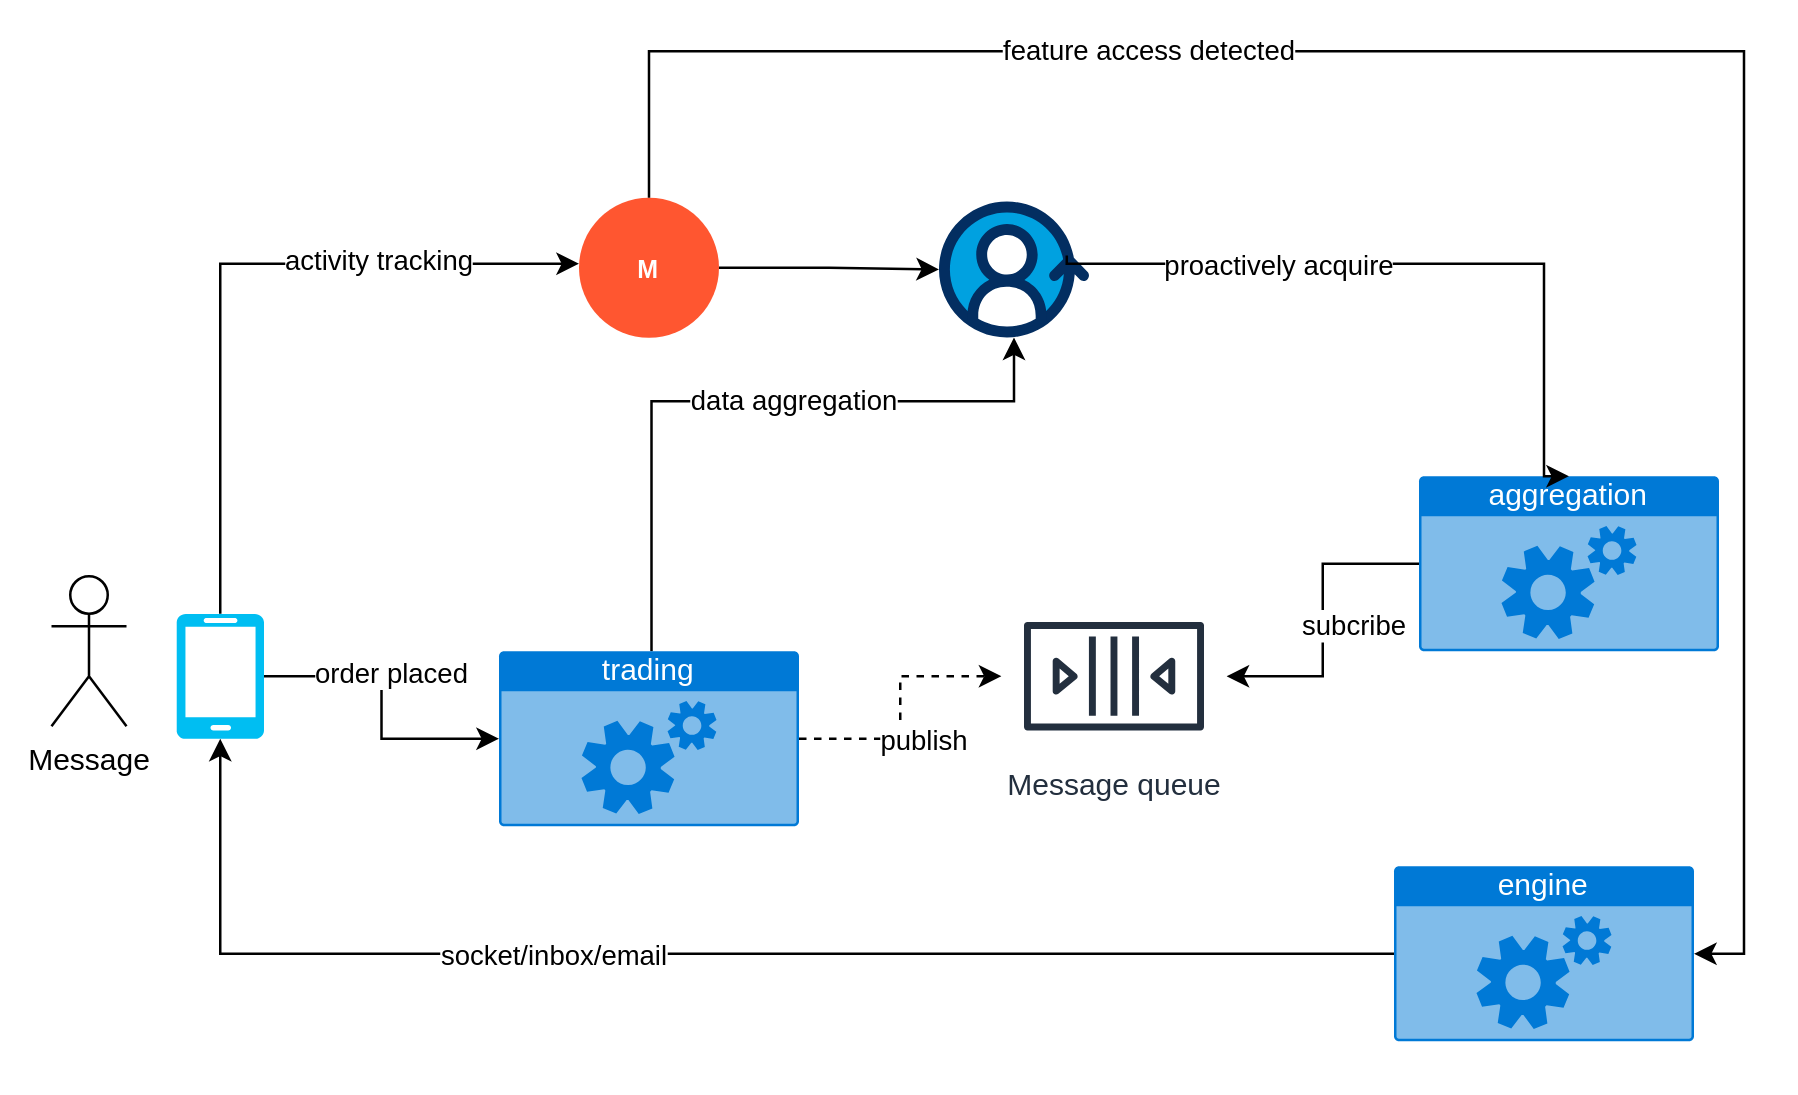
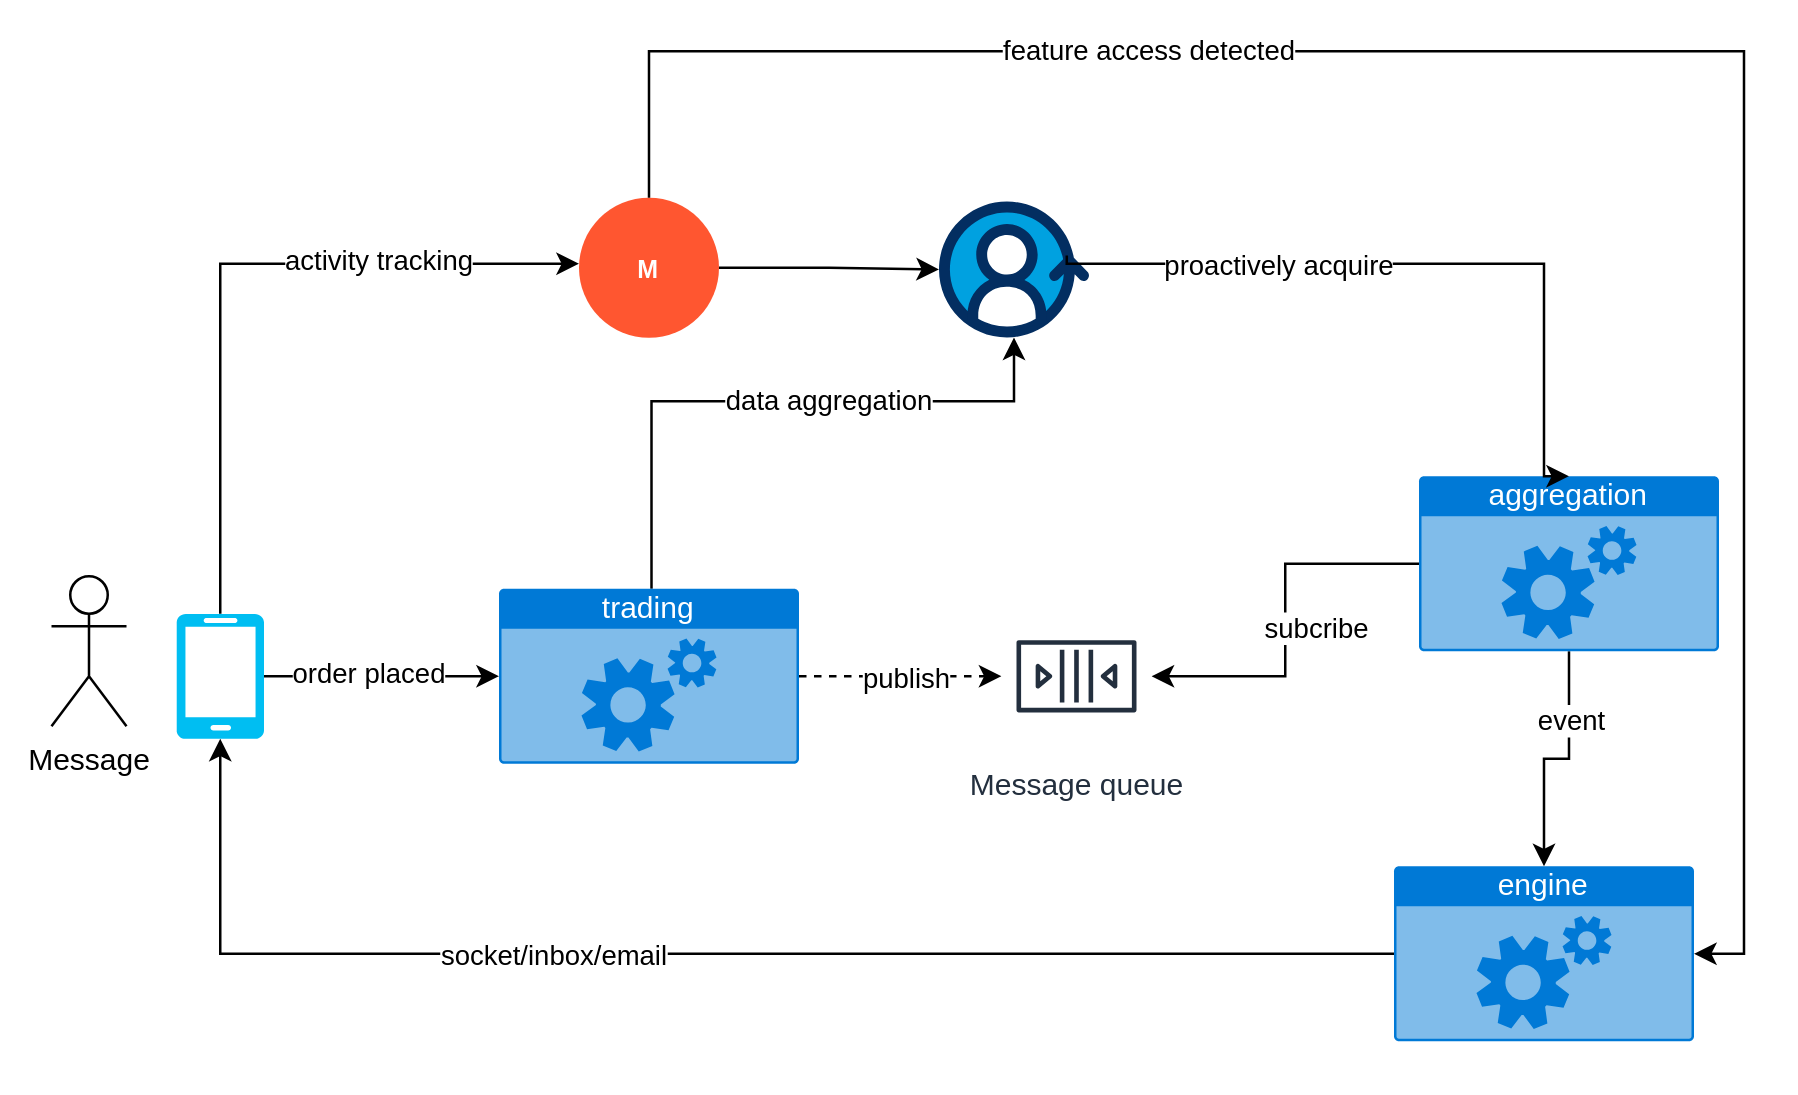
(1114, 676) -> (1076, 676)
(649, 739) -> (649, 676)
none -> (1544, 769)
